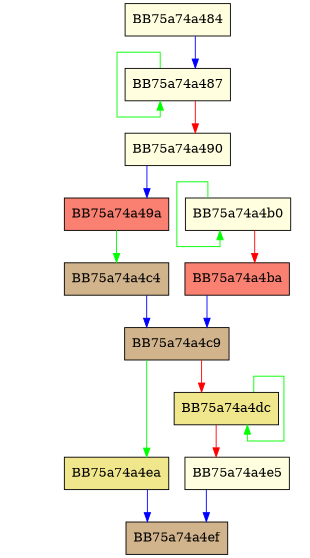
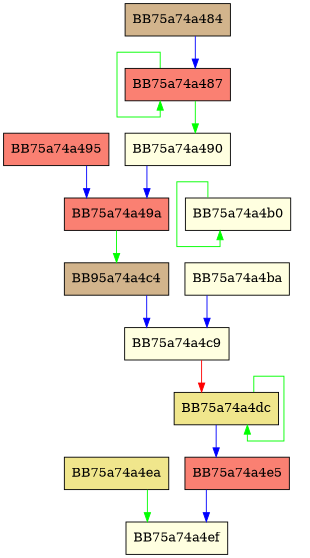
(178, 20) -> (178, 20)
(178, 85) -> (178, 85)
(195, 112) -> (195, 112)
none -> (56, 149)
(255, 242) -> none
(117, 279) -> (117, 279)
(237, 279) -> (237, 279)
(177, 344) -> (177, 344)
(147, 404) -> none
(216, 436) -> (216, 436)
(237, 473) -> (237, 473)
(147, 501) -> (147, 501)
(177, 538) -> (177, 538)
